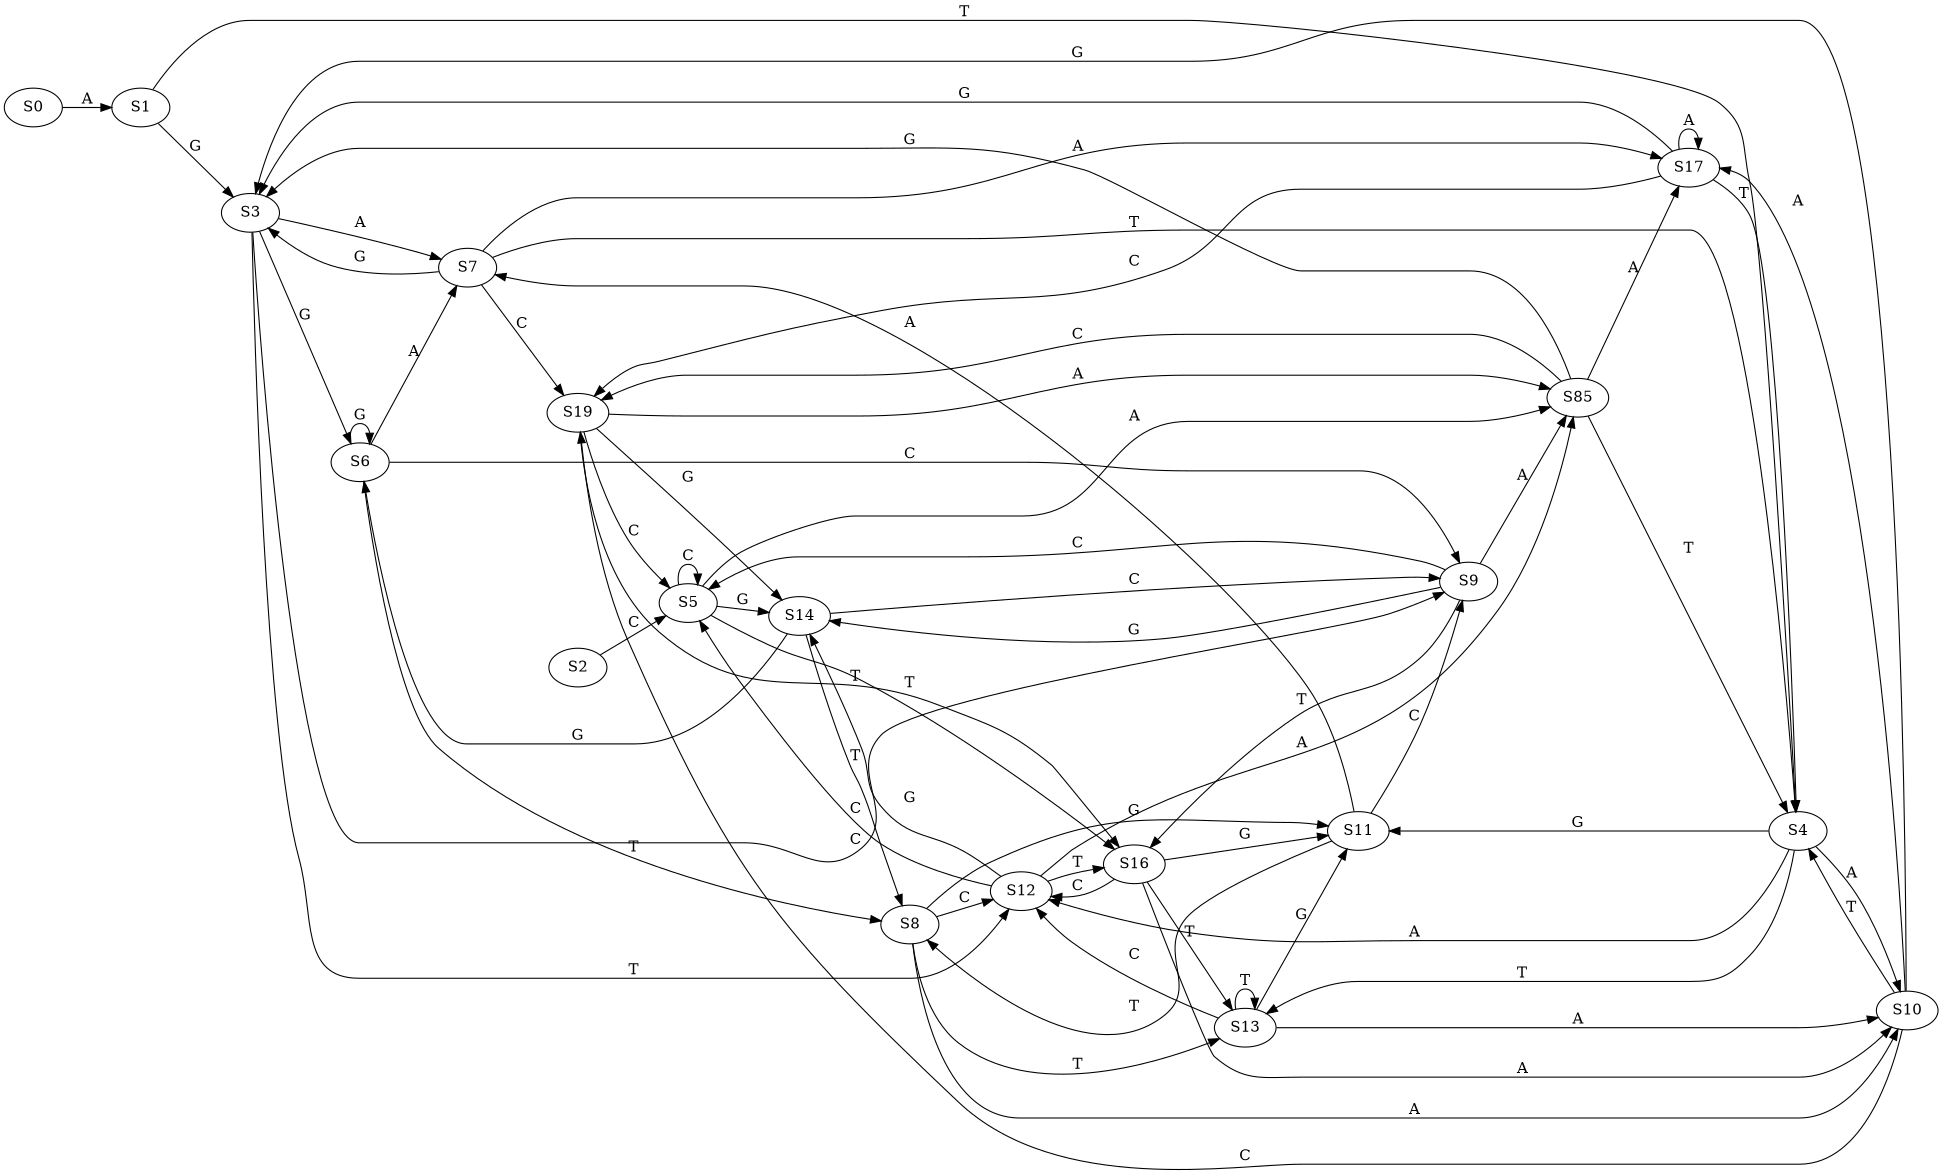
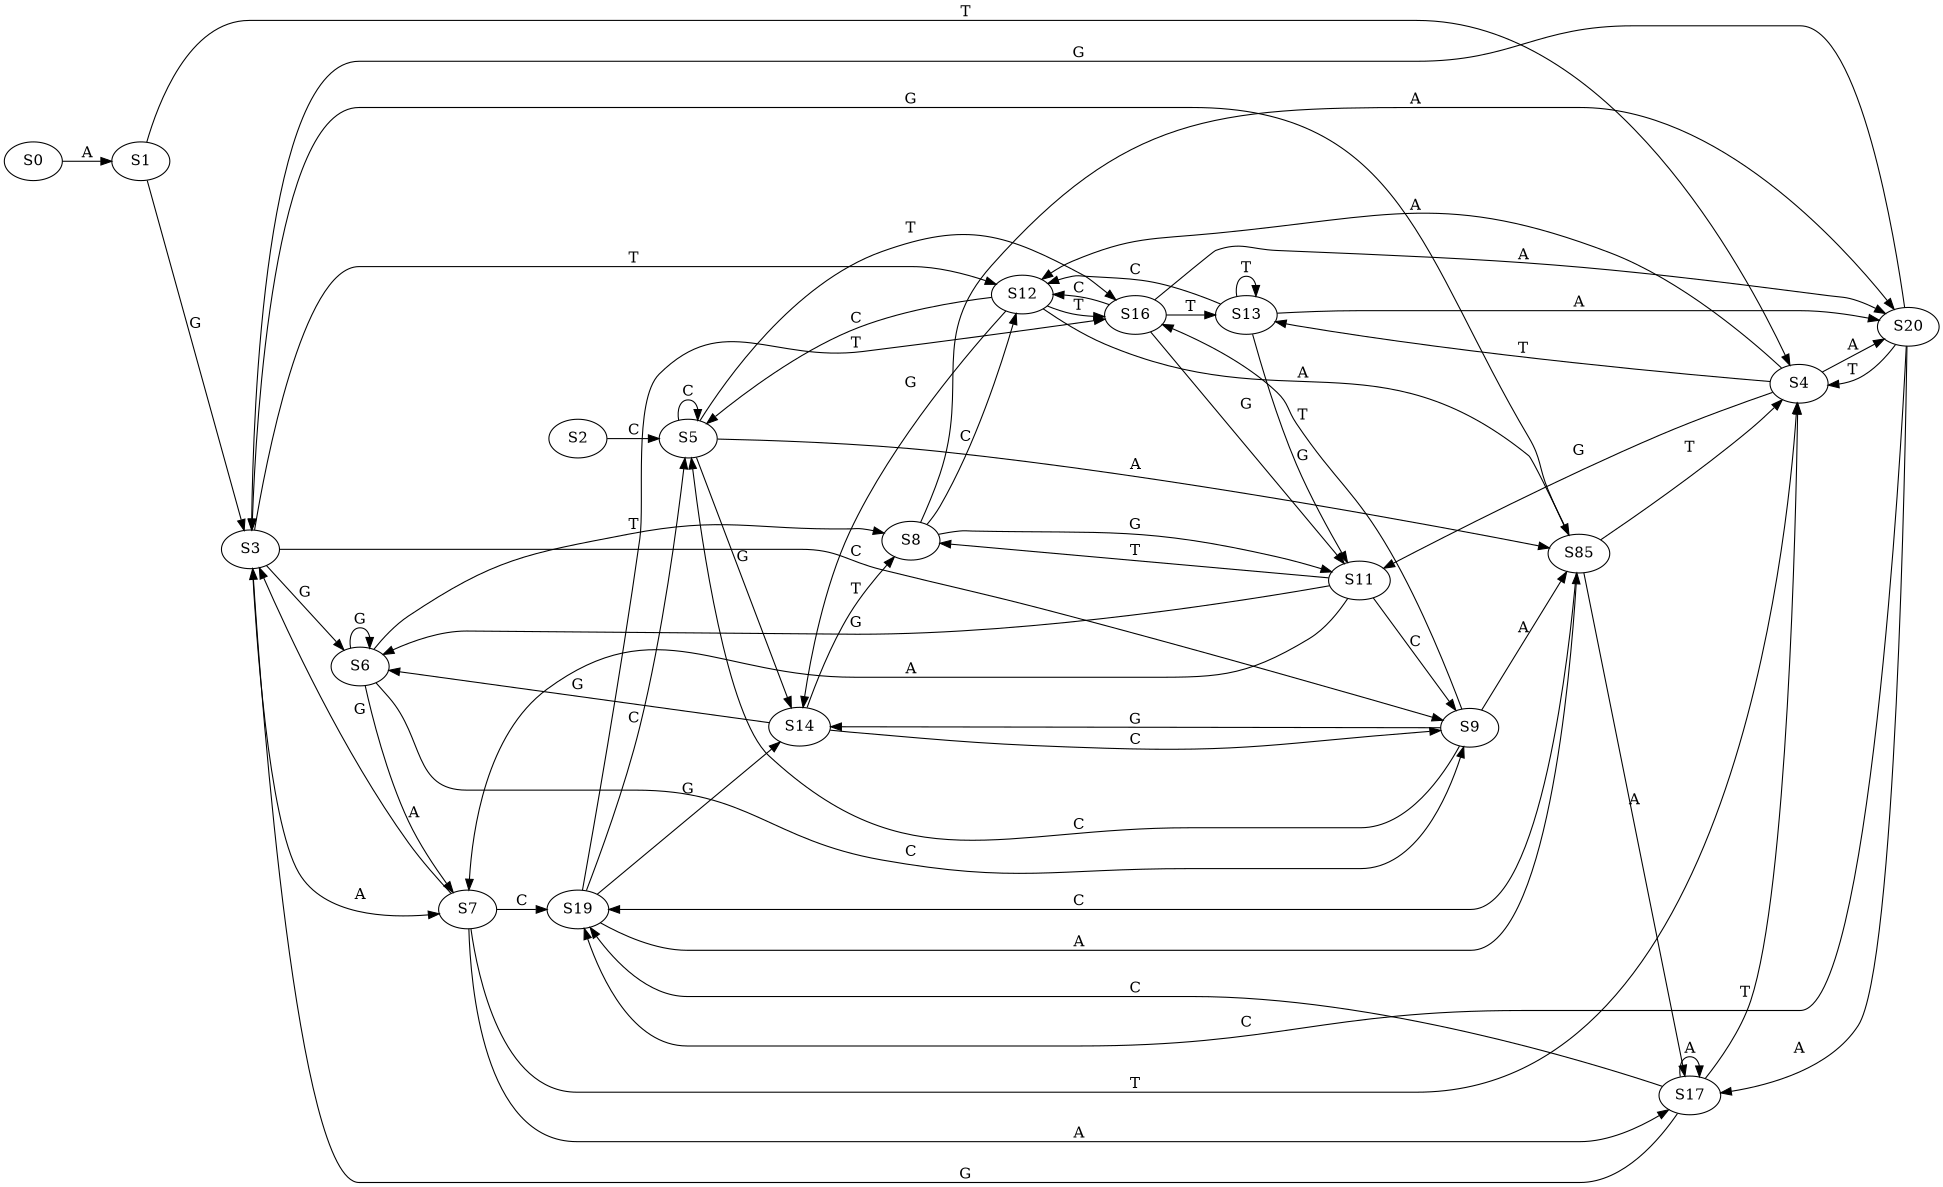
none -> (861, 634)
(1907, 1010) -> (1908, 327)
(1027, 1071) -> none
